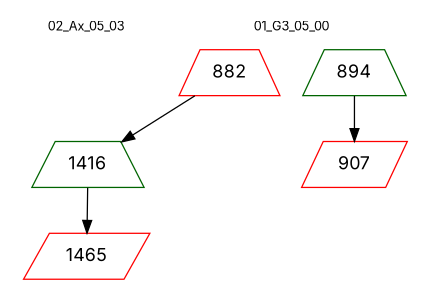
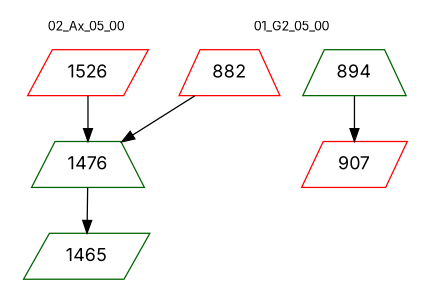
(87, 27) -> (87, 27)
(292, 27) -> (292, 27)
none -> (88, 73)
(88, 164) -> (88, 164)
(87, 256) -> (87, 256)
